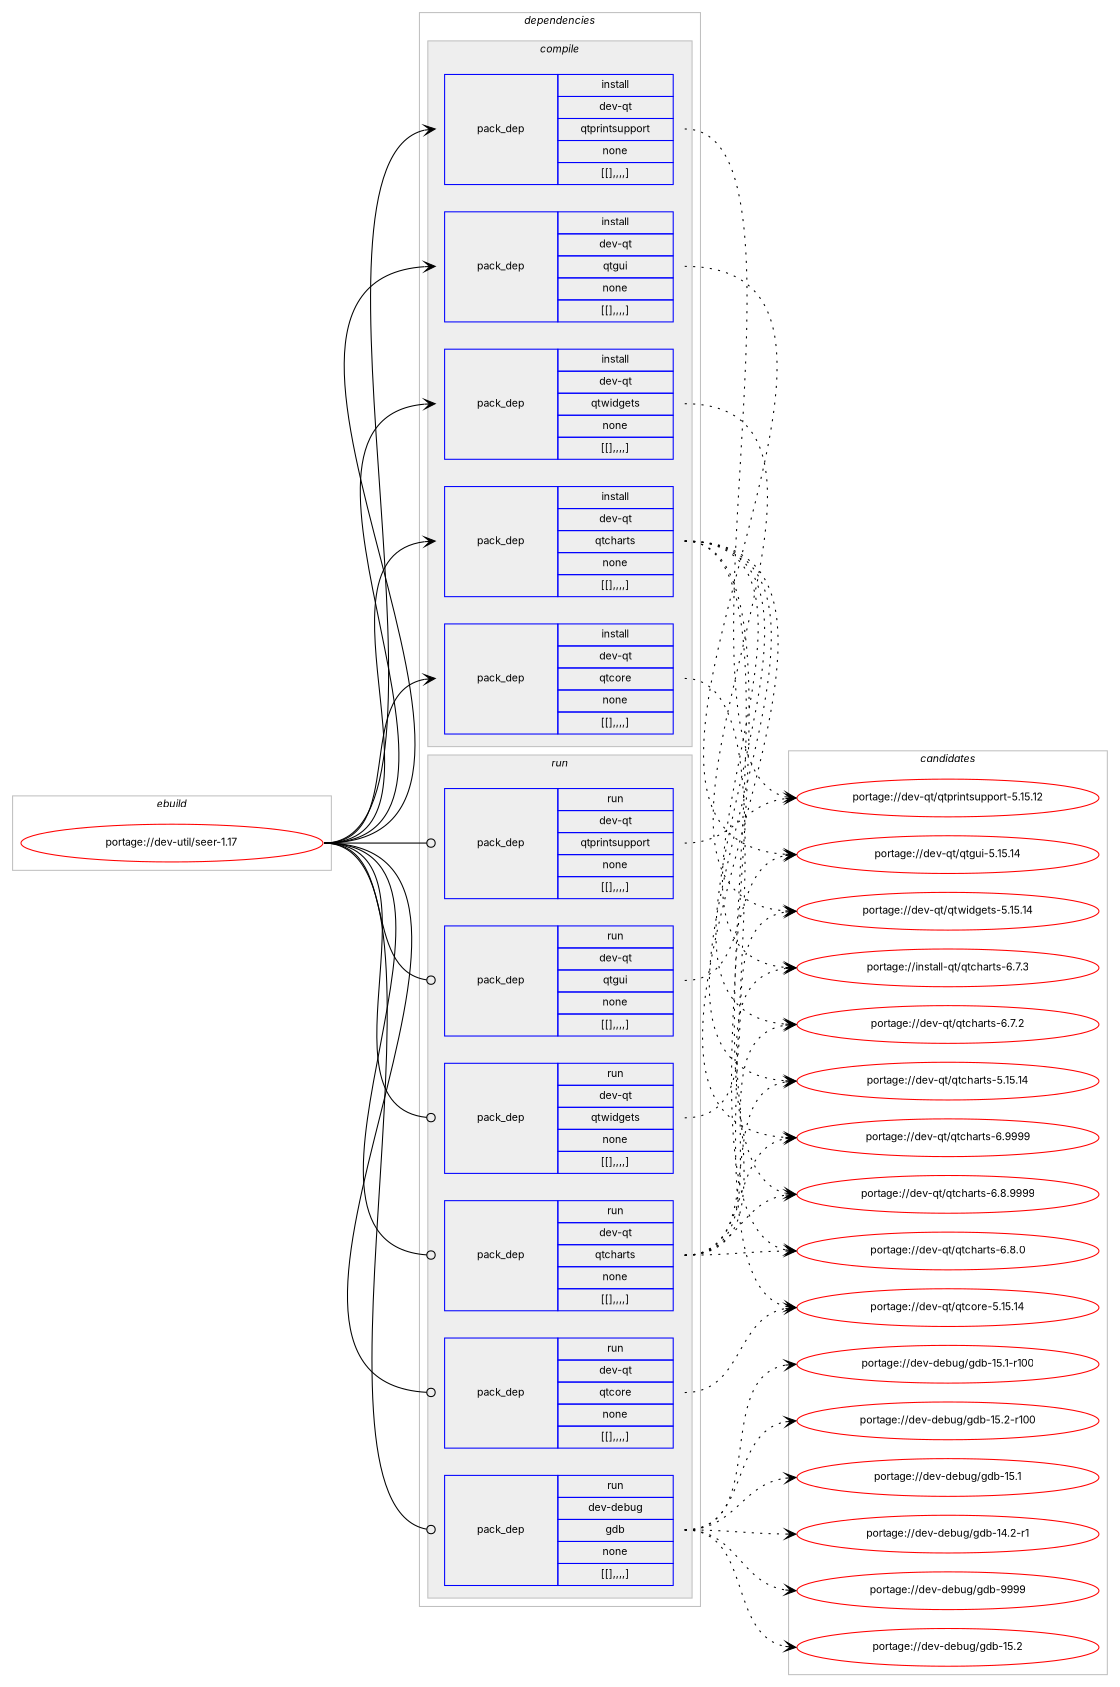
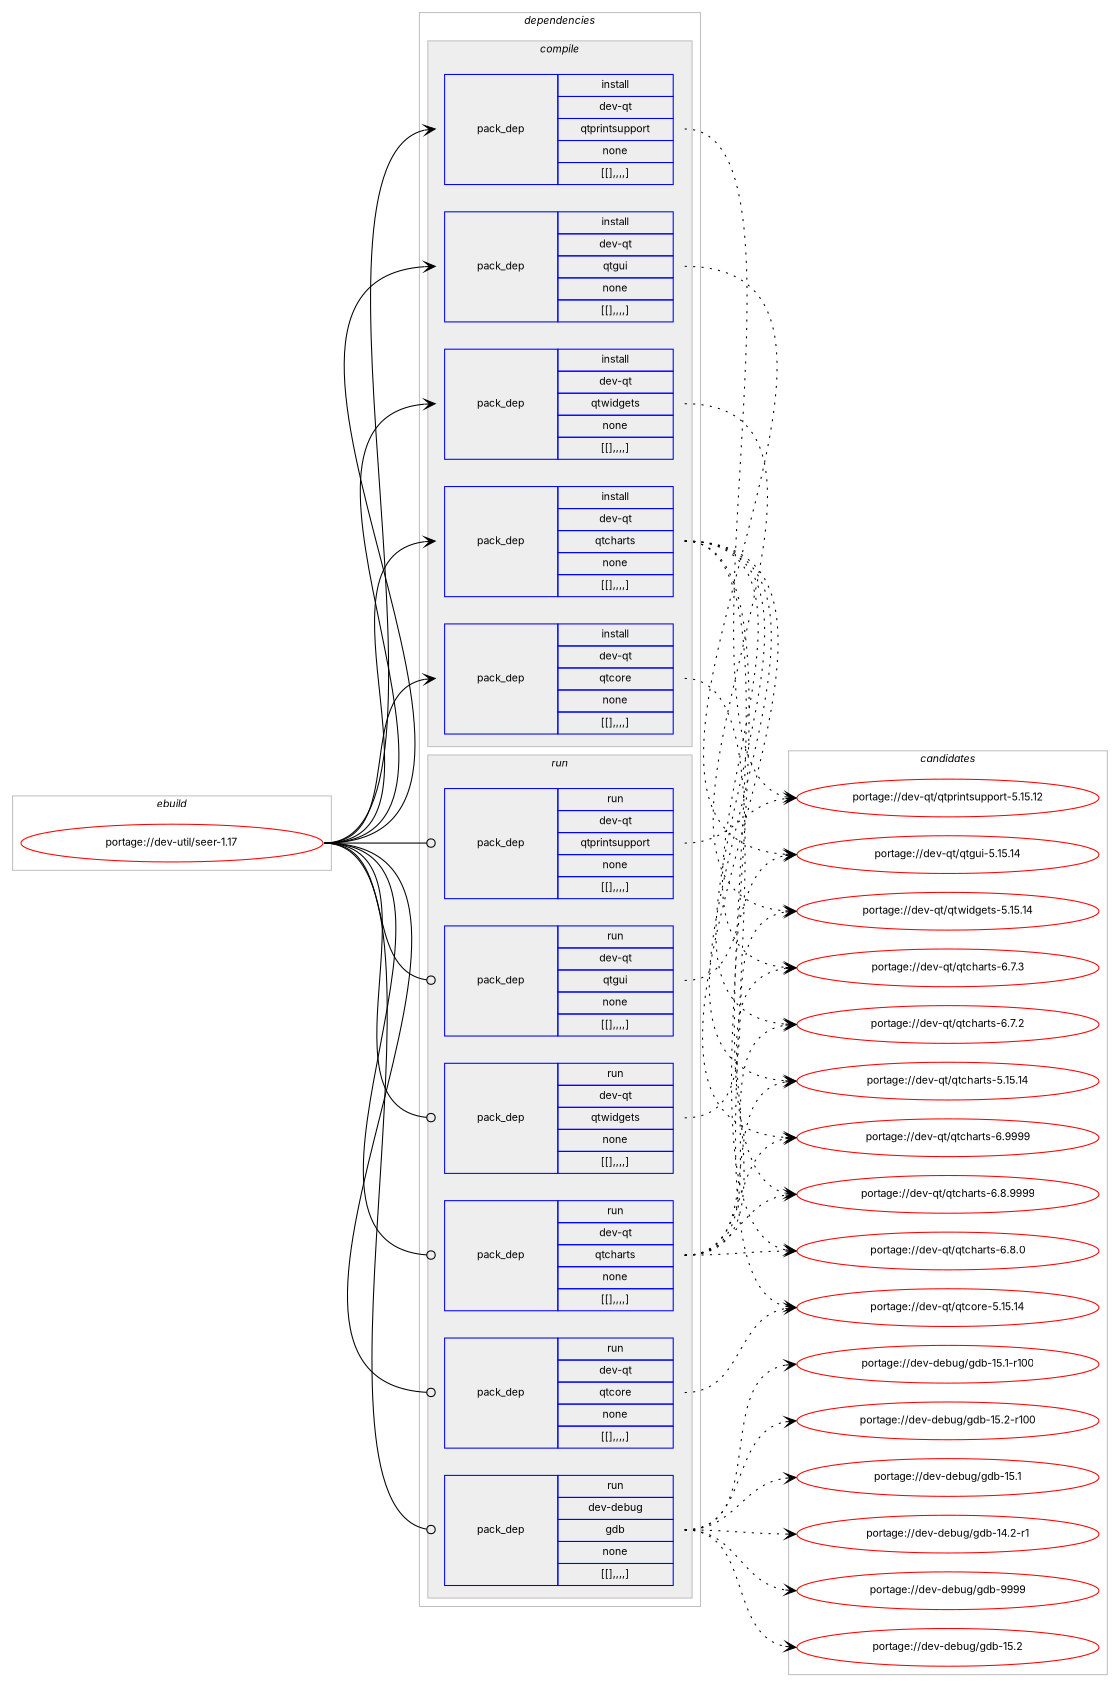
(948, 968) -> (948, 968)
